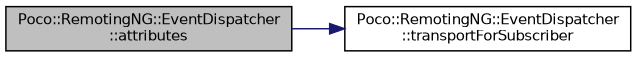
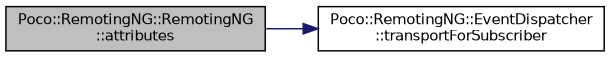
(149, 29) -> (136, 29)
